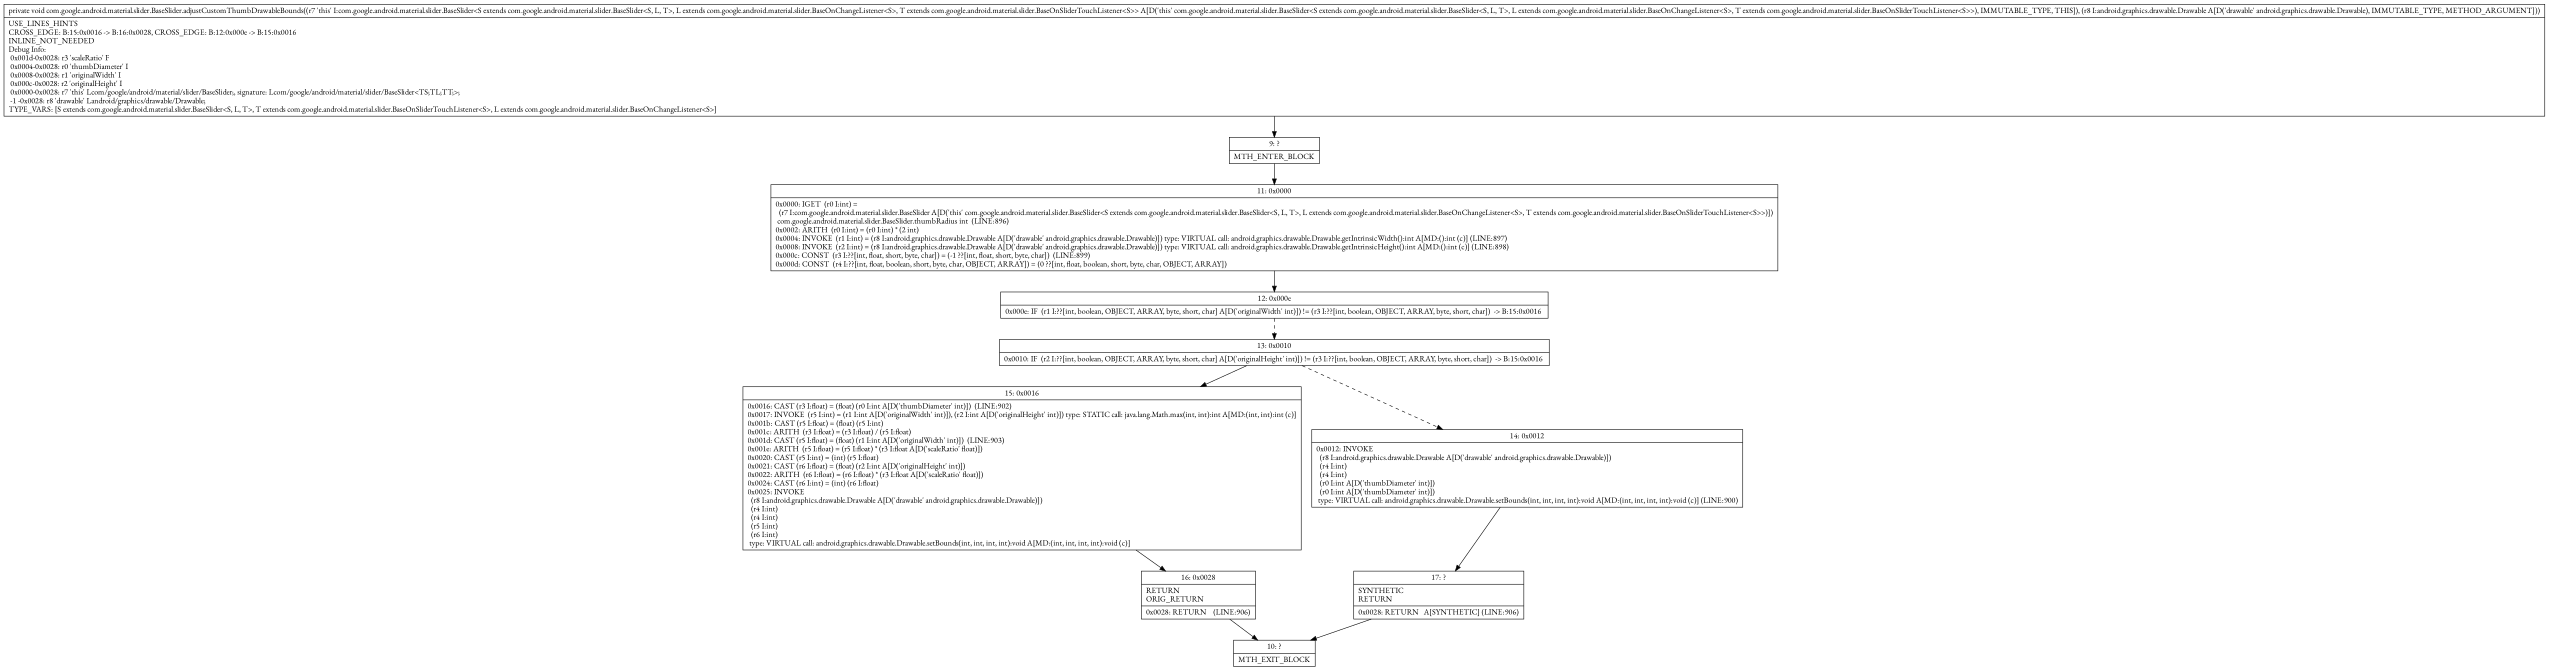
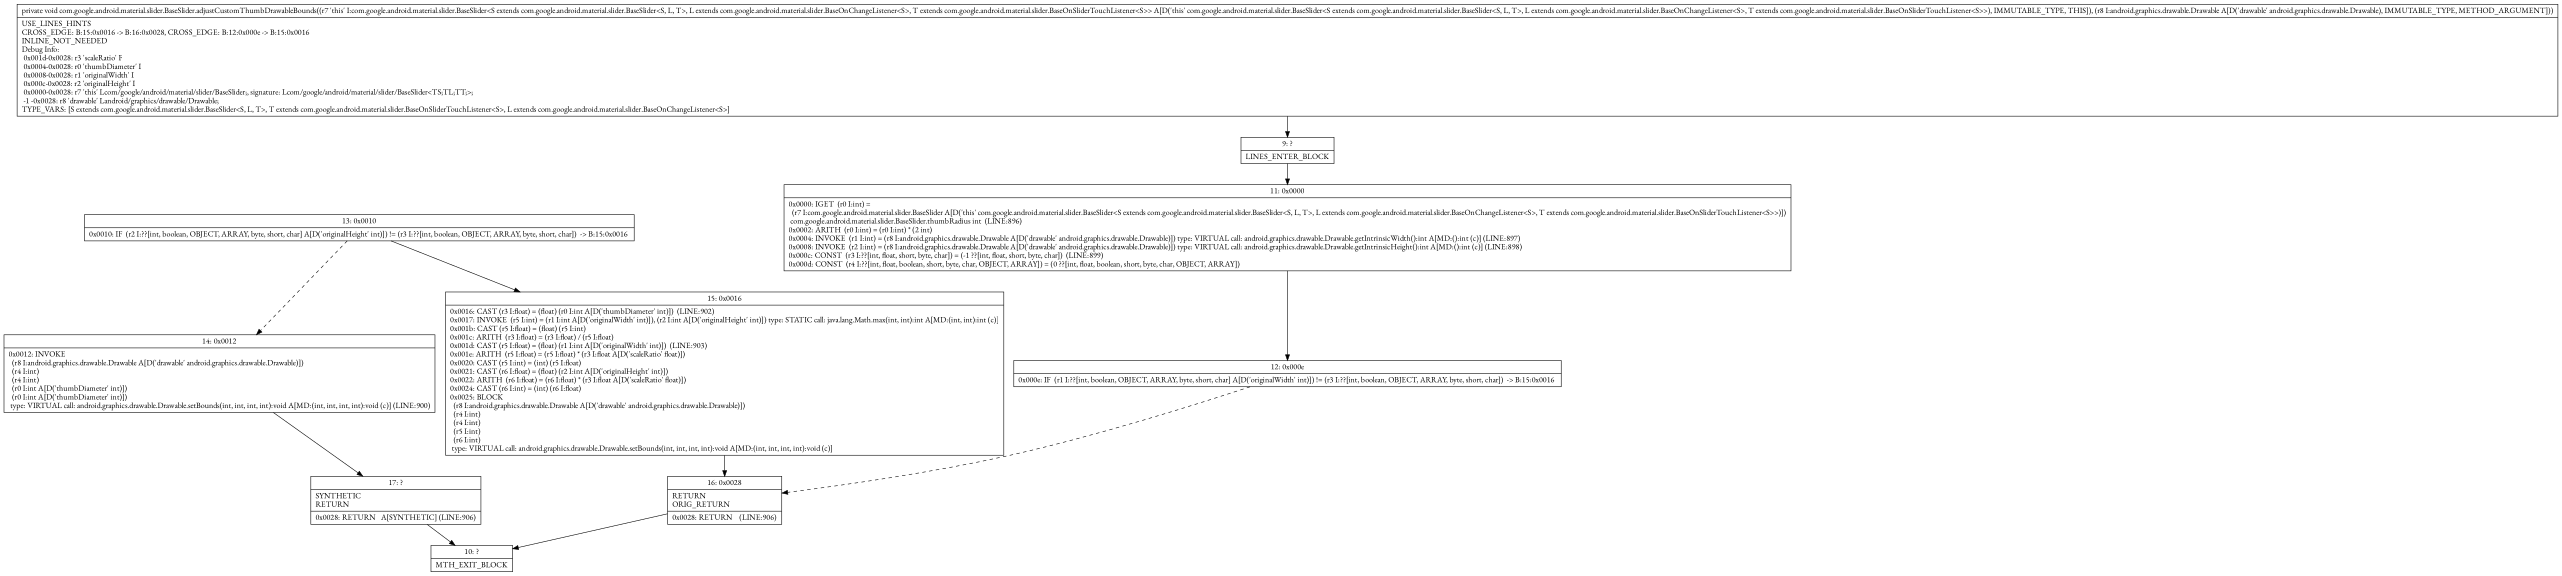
(1274, 157) -> (1288, 157)
(1274, 326) -> (1022, 452)
(778, 492) -> (479, 397)
